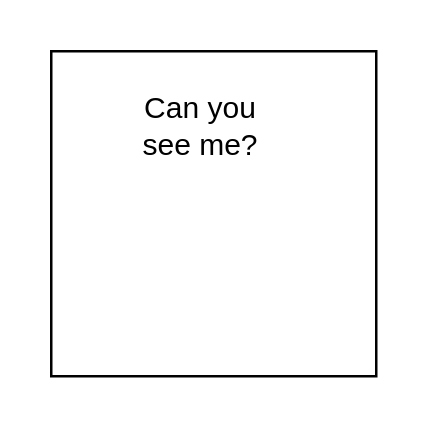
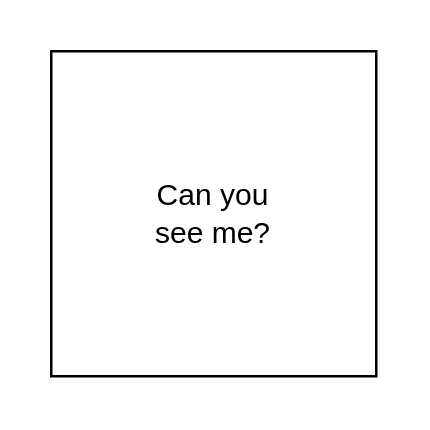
(201, 126) -> (214, 214)
